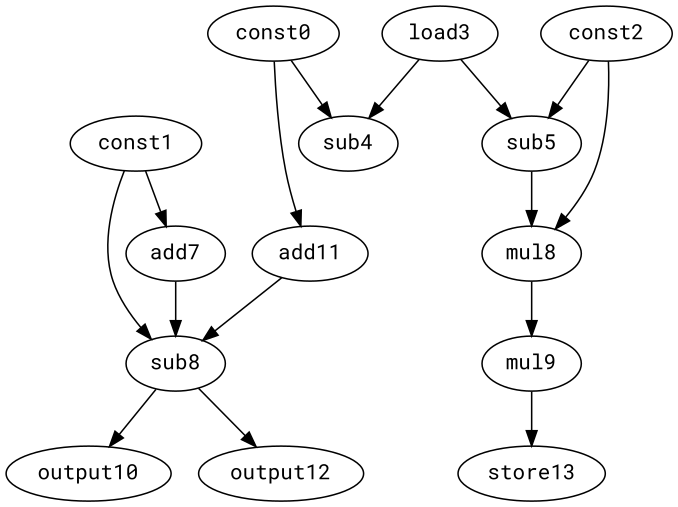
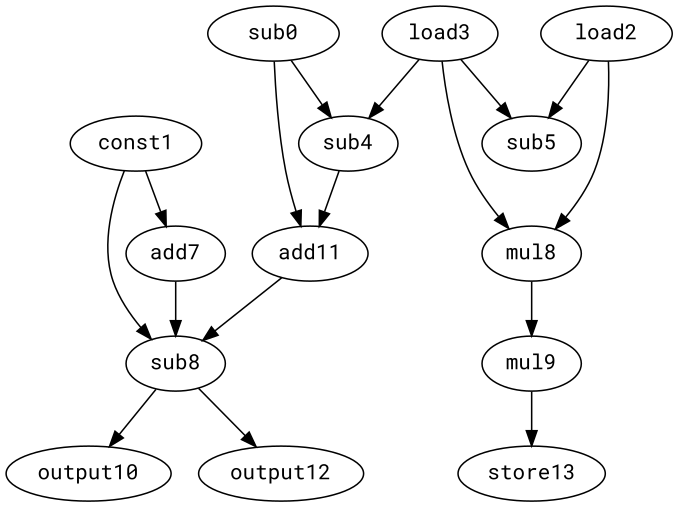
(273, 34) -> (273, 34)
(607, 34) -> (607, 34)
none -> (332, 191)
(532, 191) -> (458, 143)
